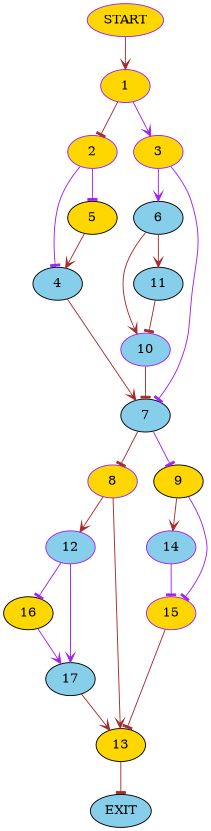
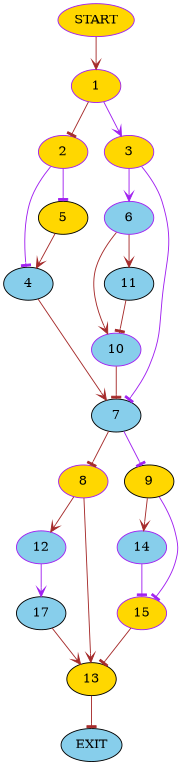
(158, 218) -> (129, 218)
(28, 613) -> none
